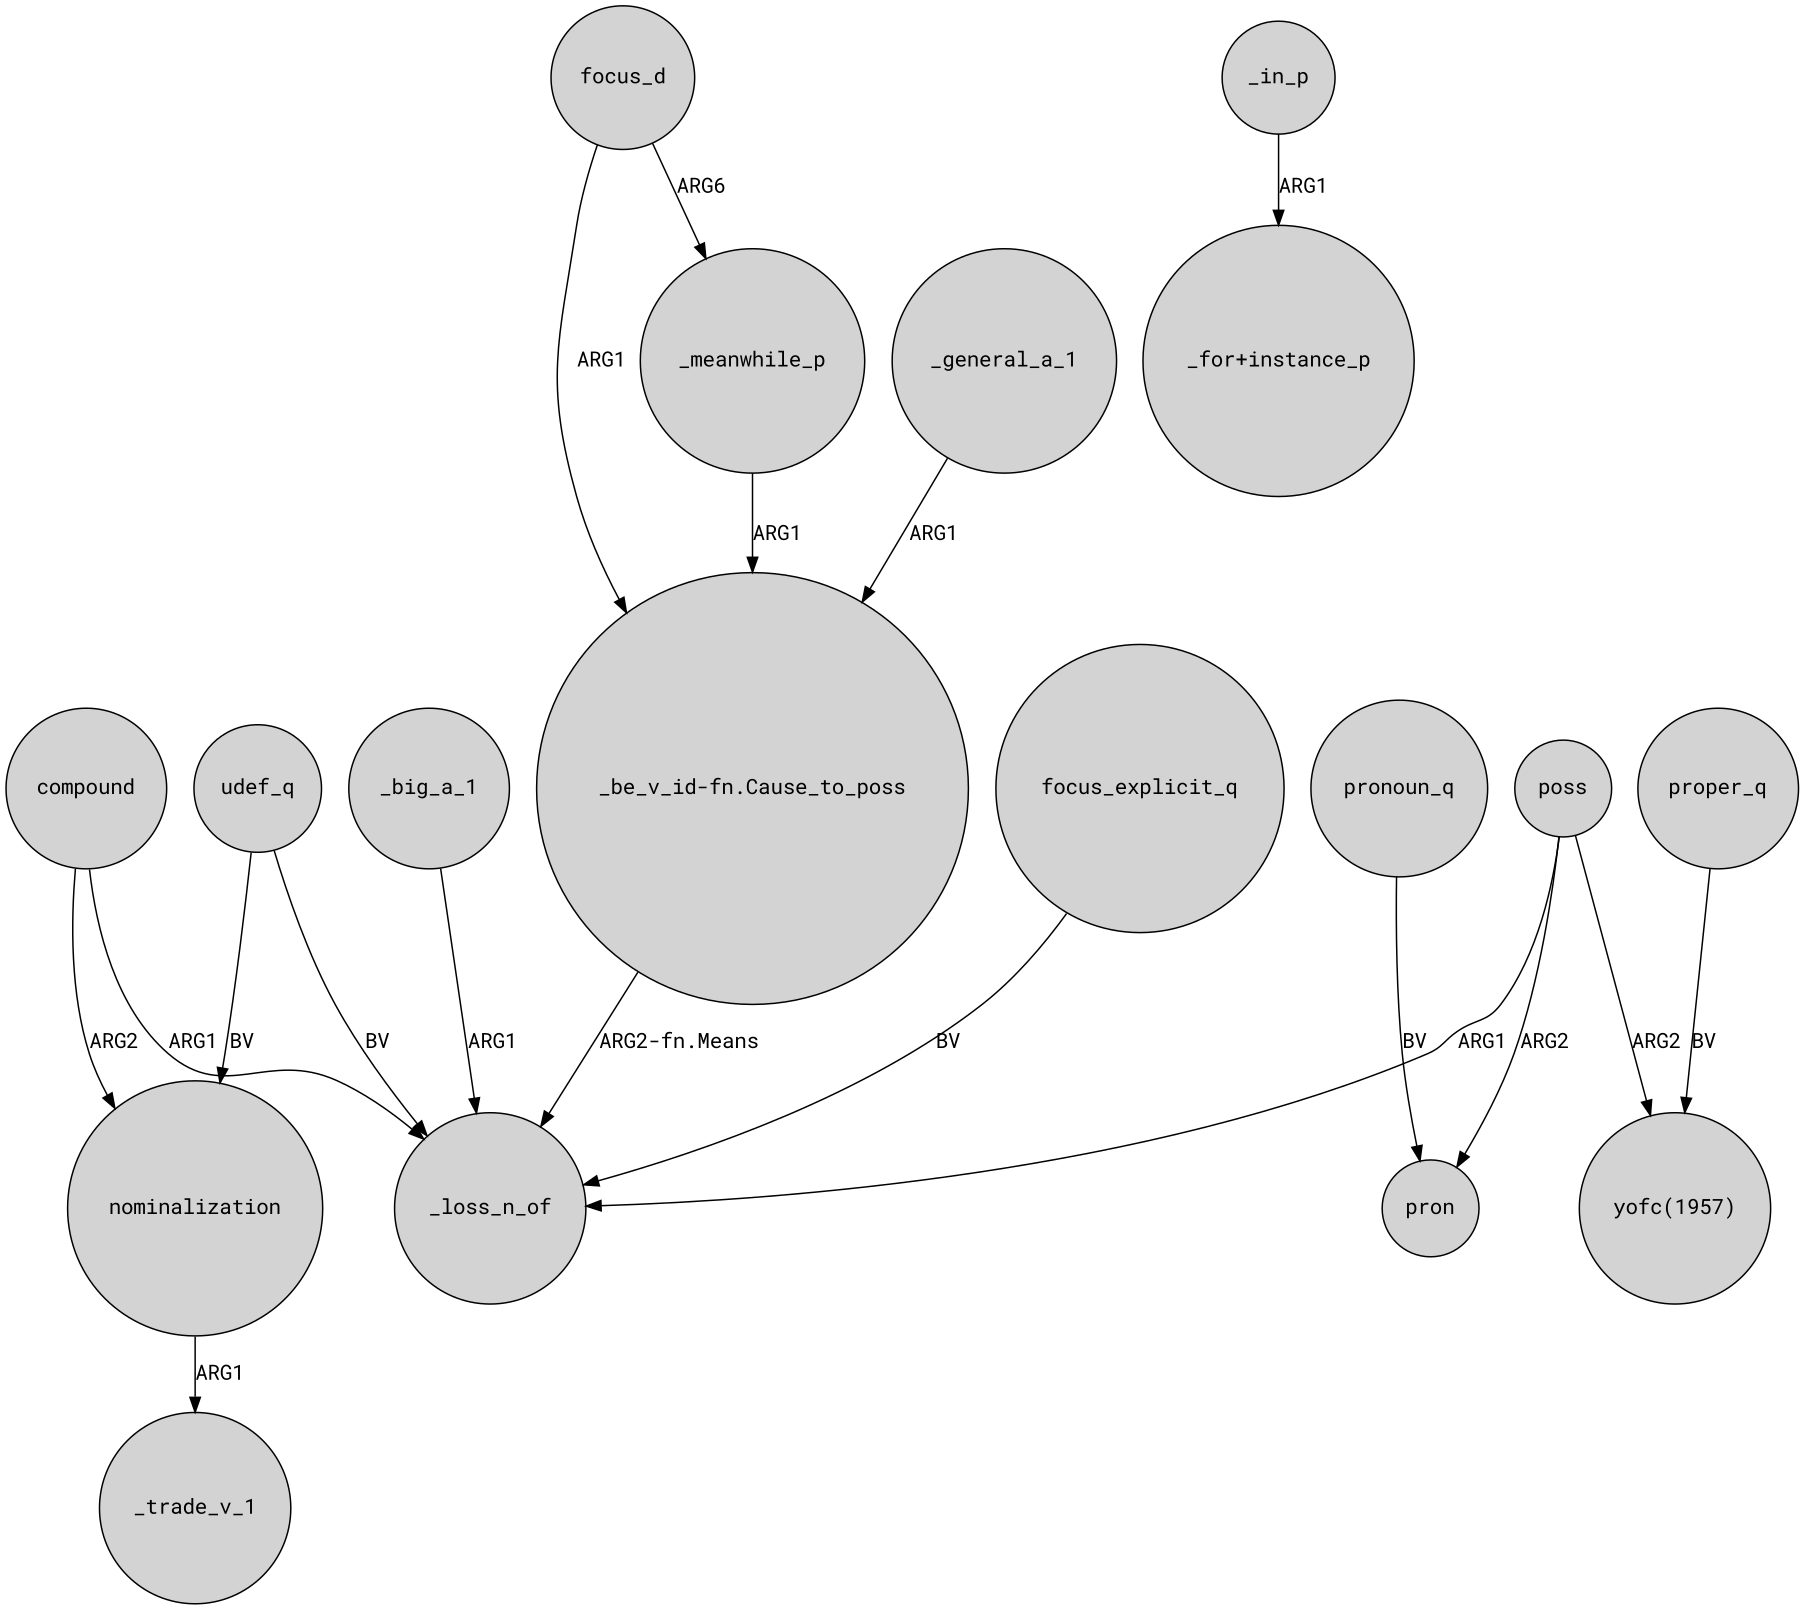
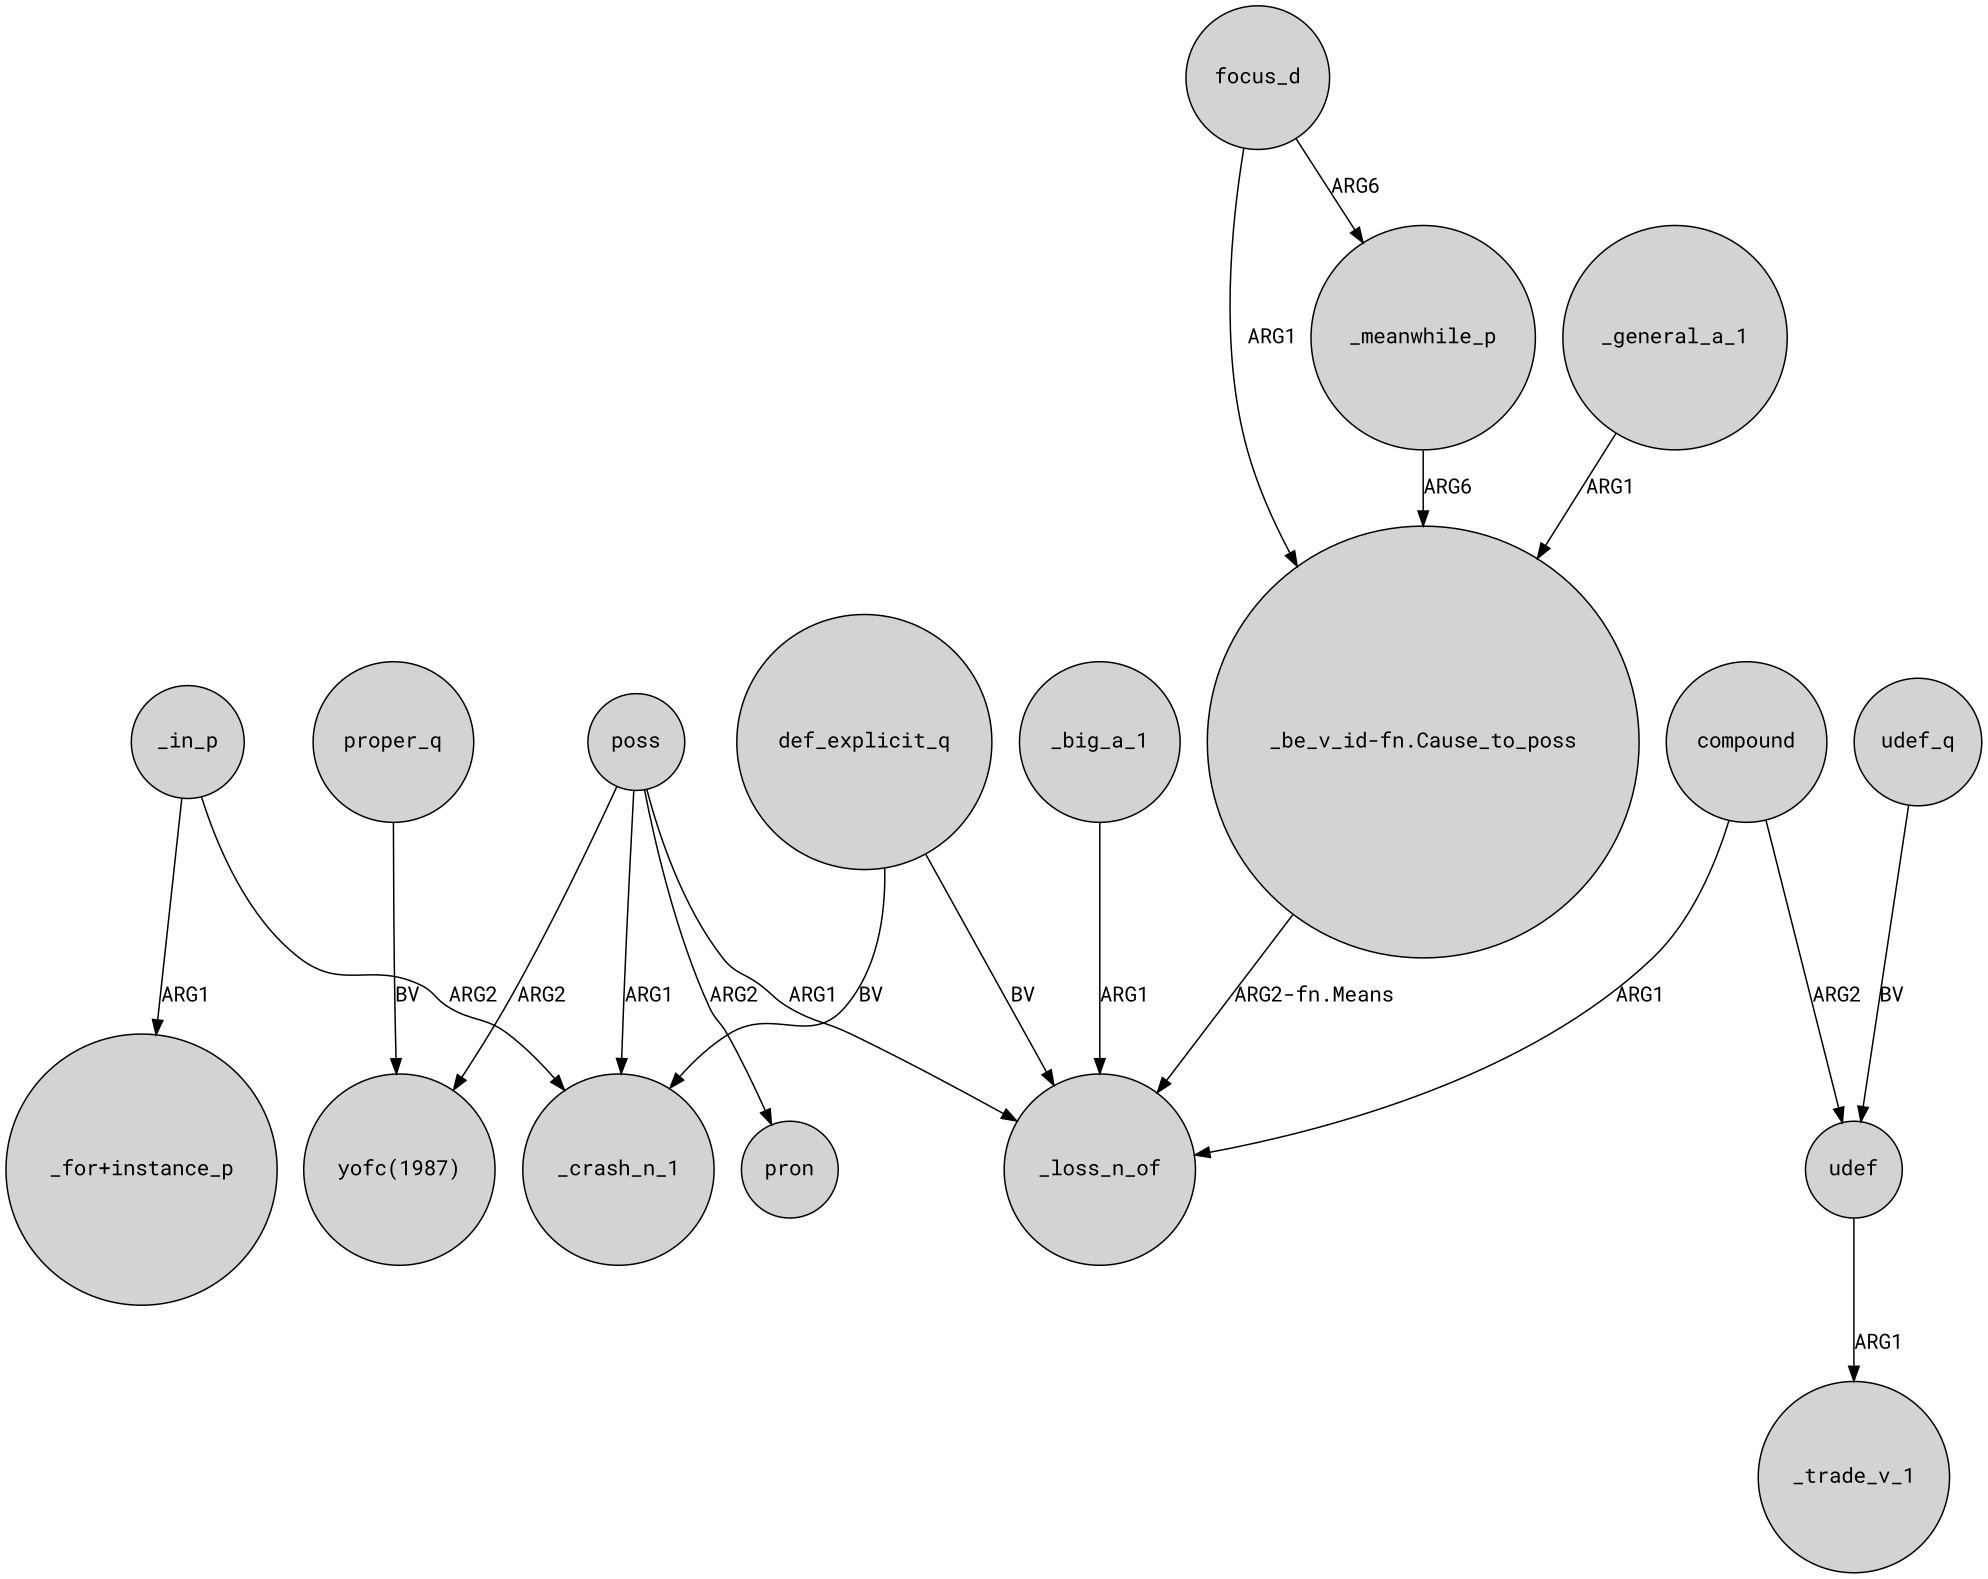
(778, 534) -> (1449, 488)
(1140, 788) -> (864, 742)
(1399, 788) -> none
(330, 995) -> none
none -> (618, 1170)
(195, 1208) -> (1854, 1170)
(1675, 1208) -> (399, 1170)
